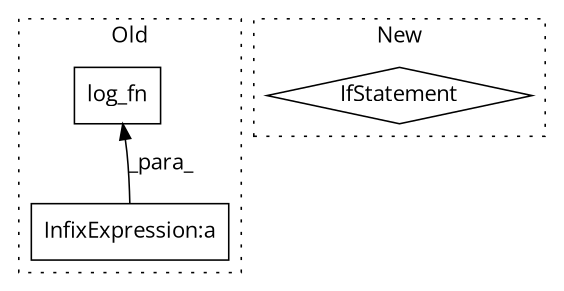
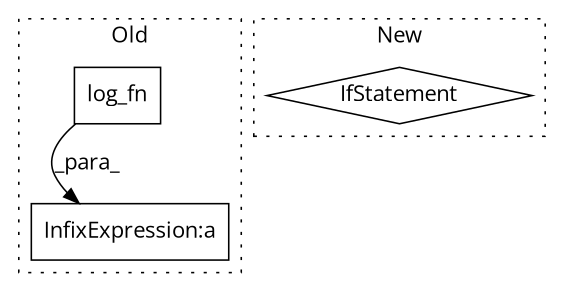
(129, 171) -> (52, 157)
